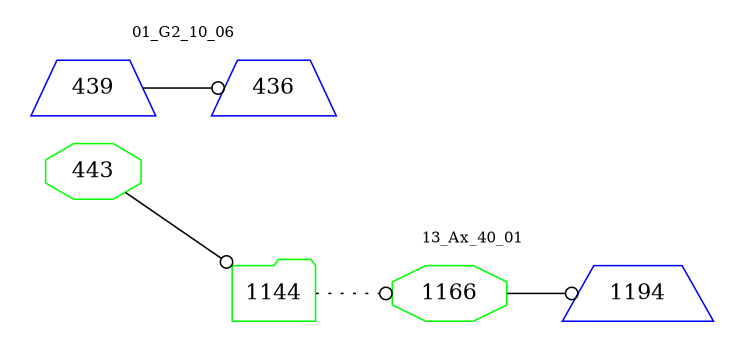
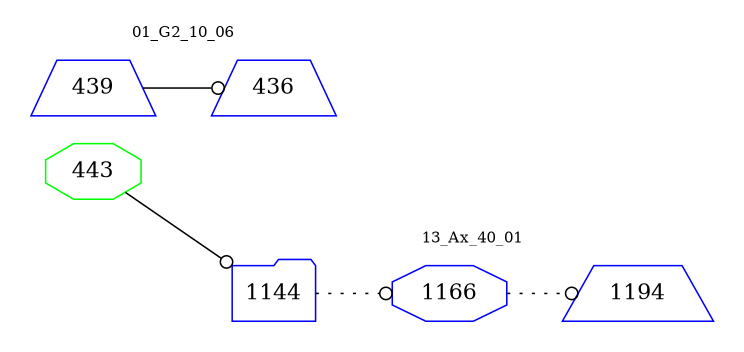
(274, 293) -> (274, 293)
(450, 293) -> (450, 293)
(536, 293) -> (536, 293)
